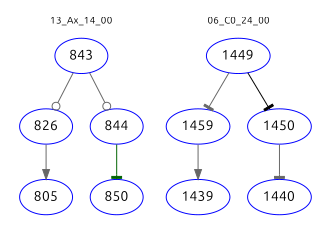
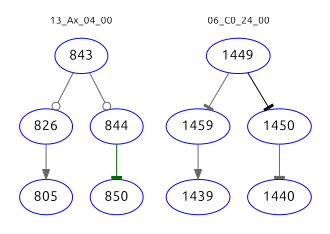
(81, 21) -> (81, 21)
